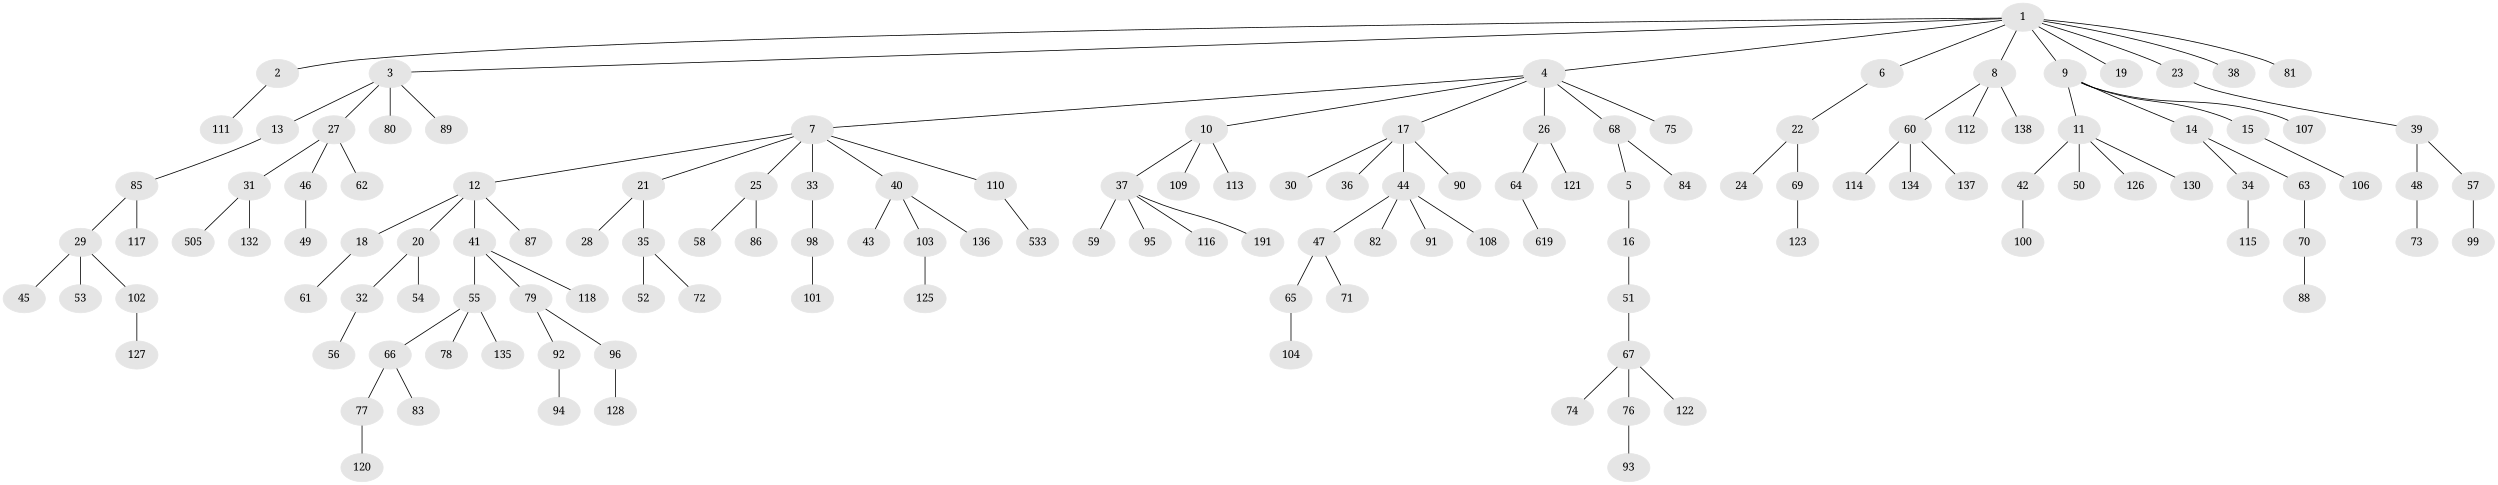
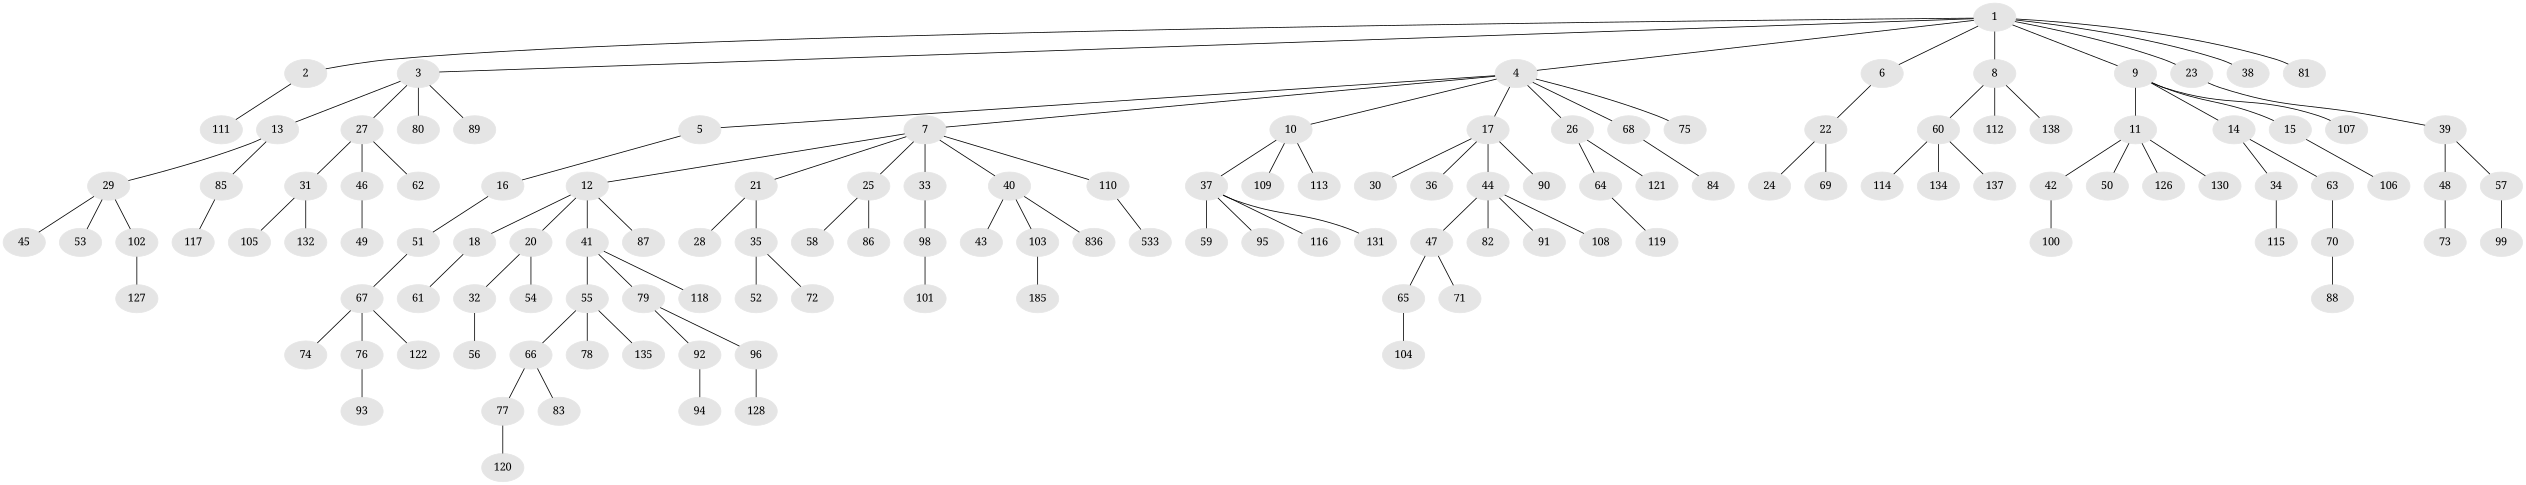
(2121, 74) -> none
(1622, 158) -> (1108, 102)
(109, 214) -> (195, 162)
(193, 242) -> (249, 242)
(981, 242) -> (1094, 242)
(1263, 242) -> (1375, 242)
(1544, 242) -> (1657, 242)
(1798, 242) -> none
(925, 299) -> (1038, 299)
